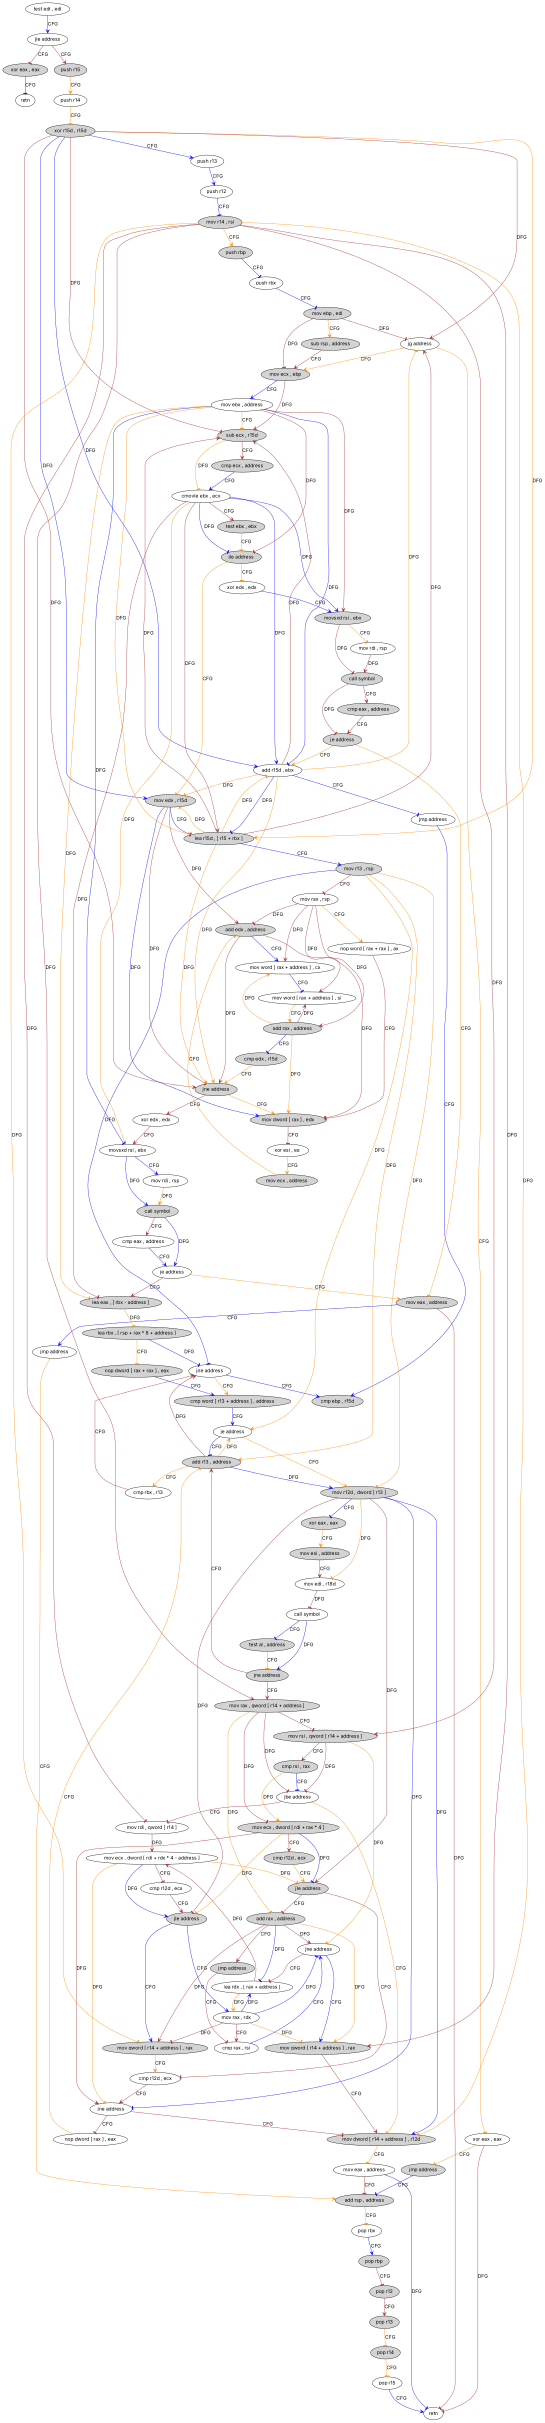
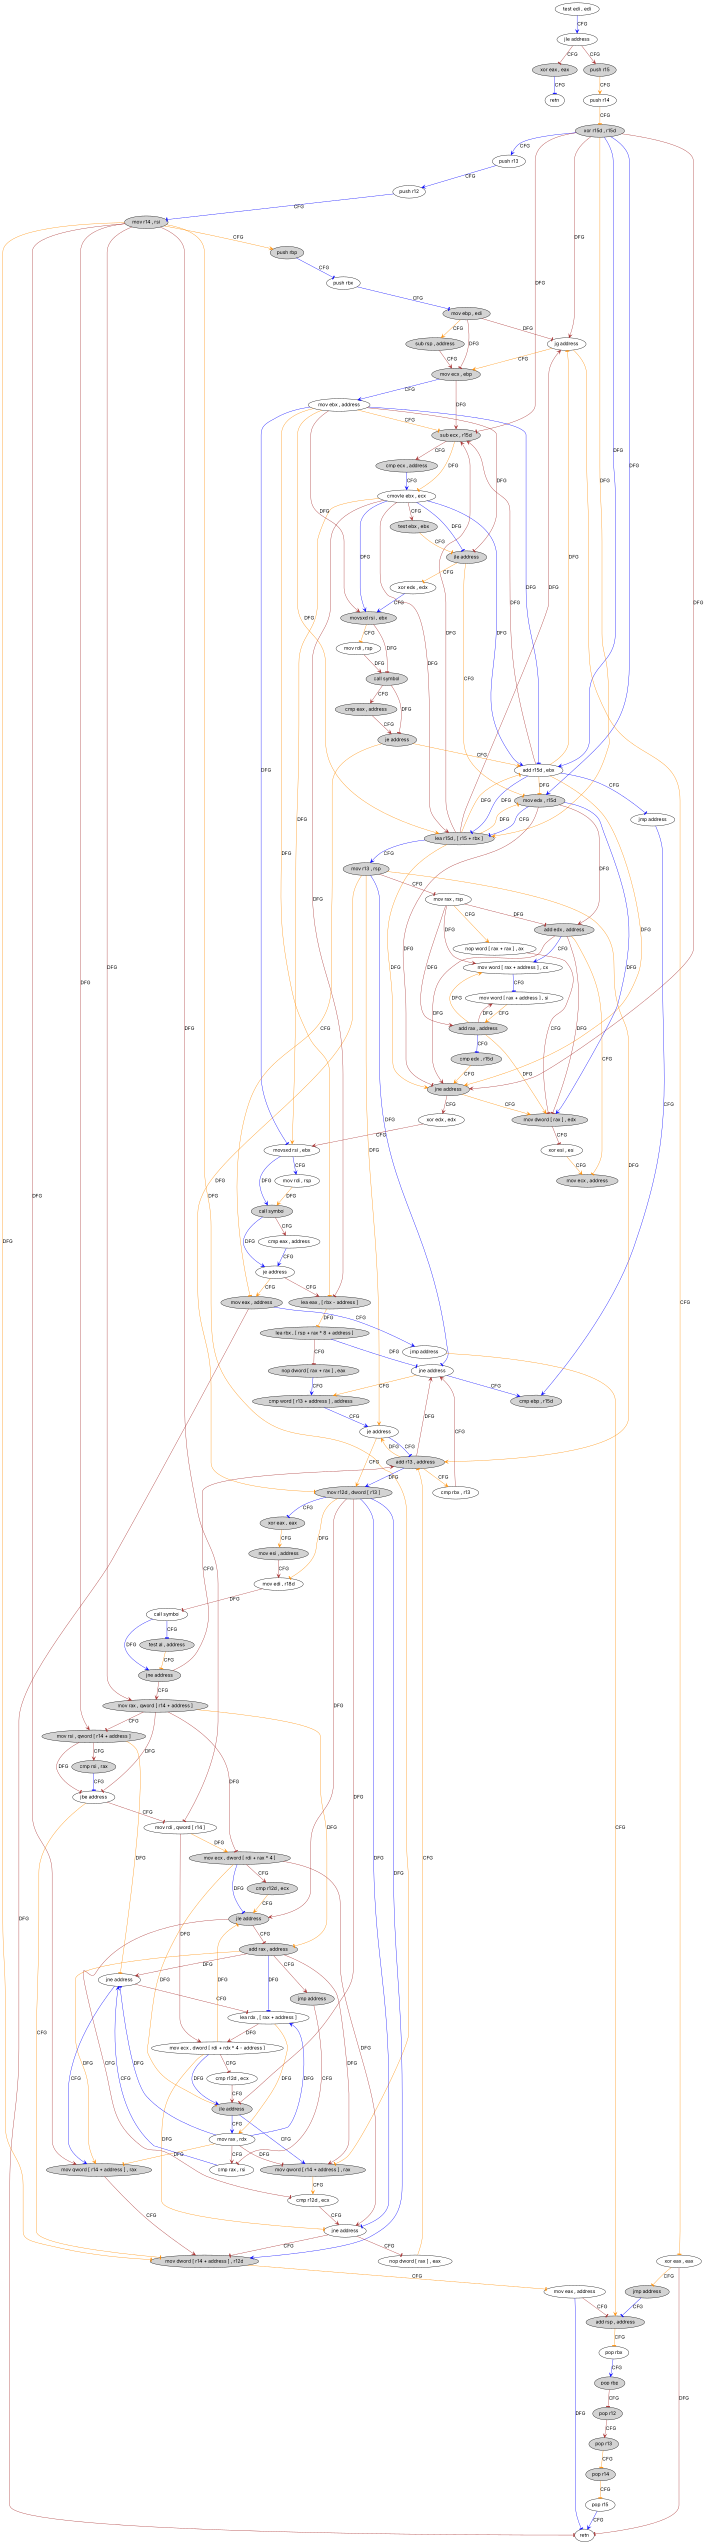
(306, 953) -> none
(188, 1077) -> (602, 1052)
(137, 1351) -> (314, 1351)
(262, 1793) -> (208, 1842)
